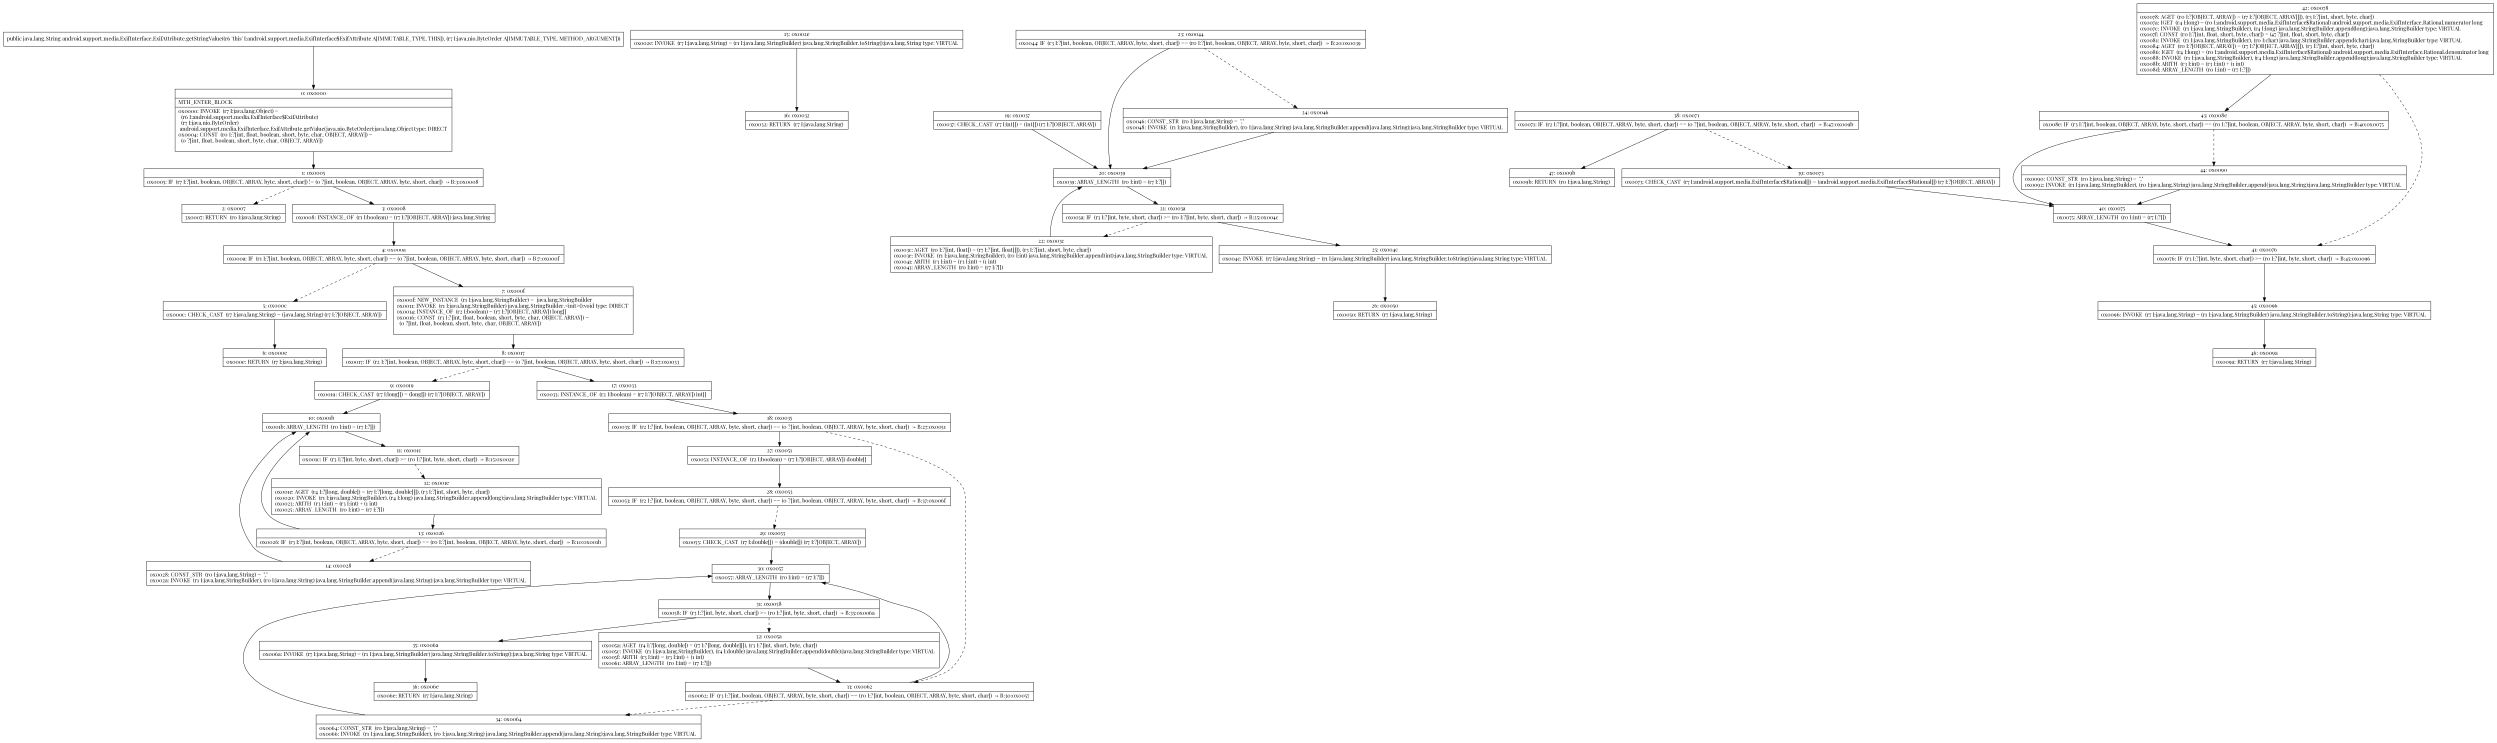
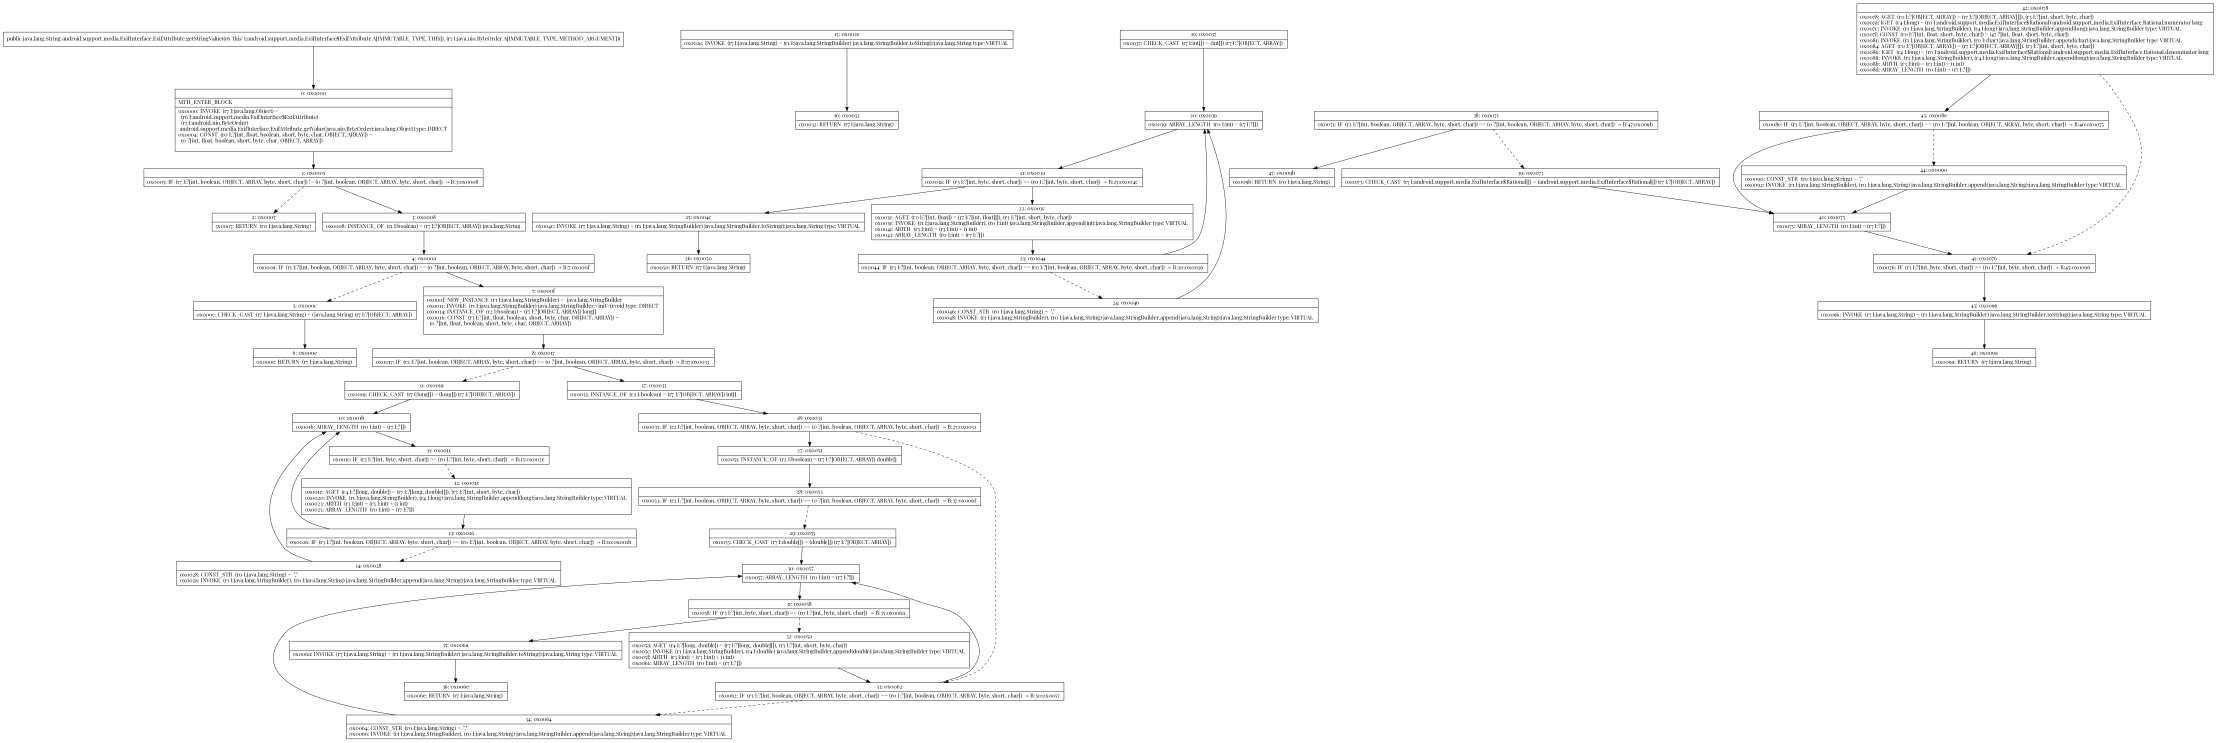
(208, 123) -> (213, 123)
(1056, 208) -> (1033, 245)
(1127, 229) -> (1032, 194)
